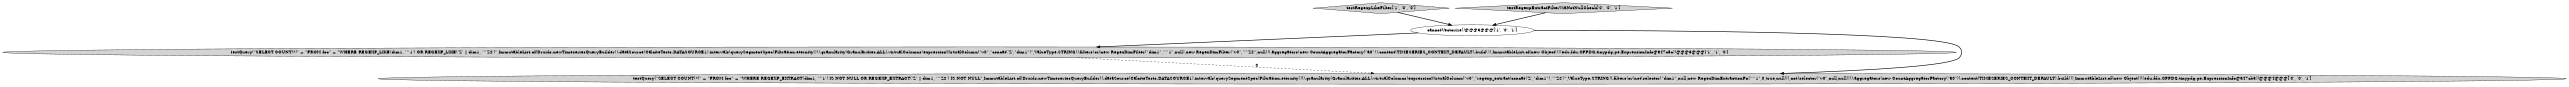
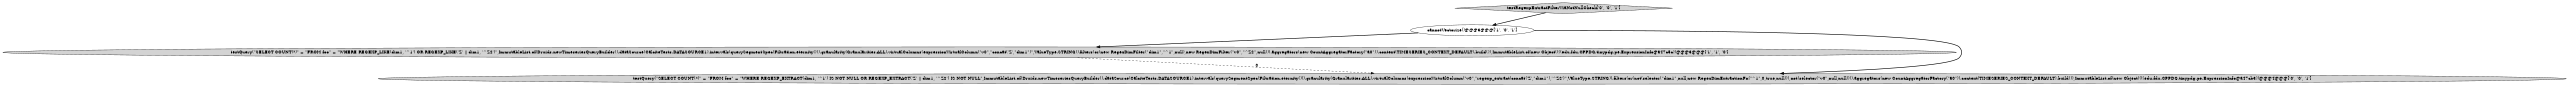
(1381, 8) -> none
